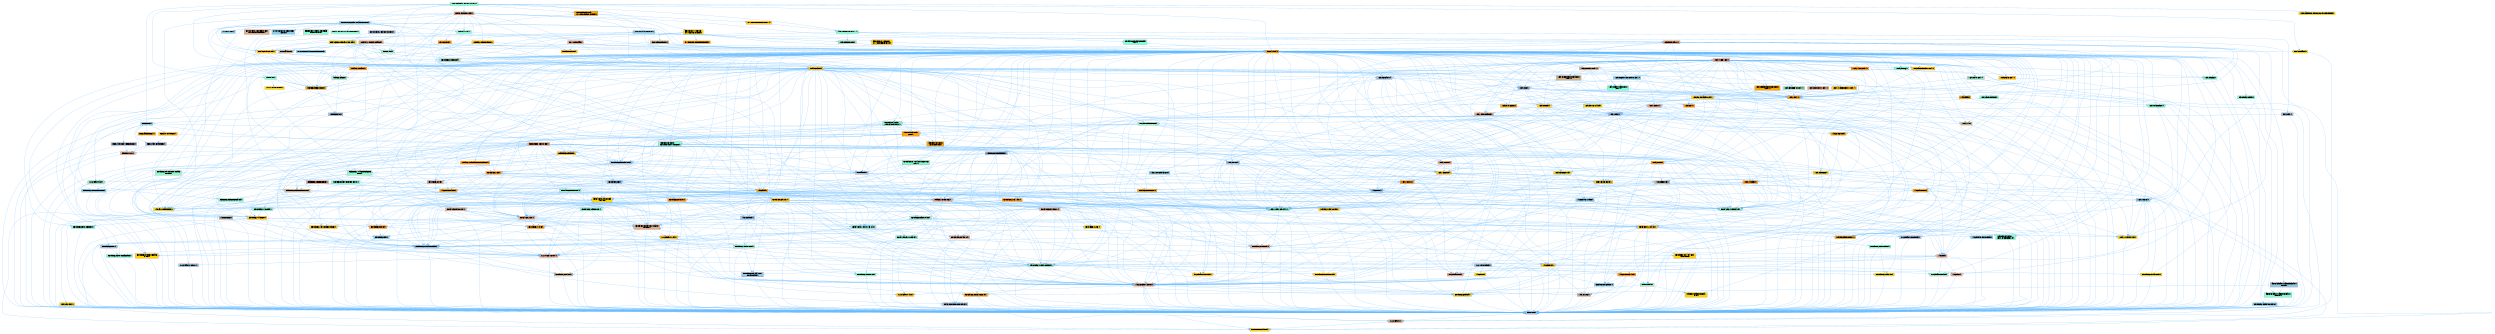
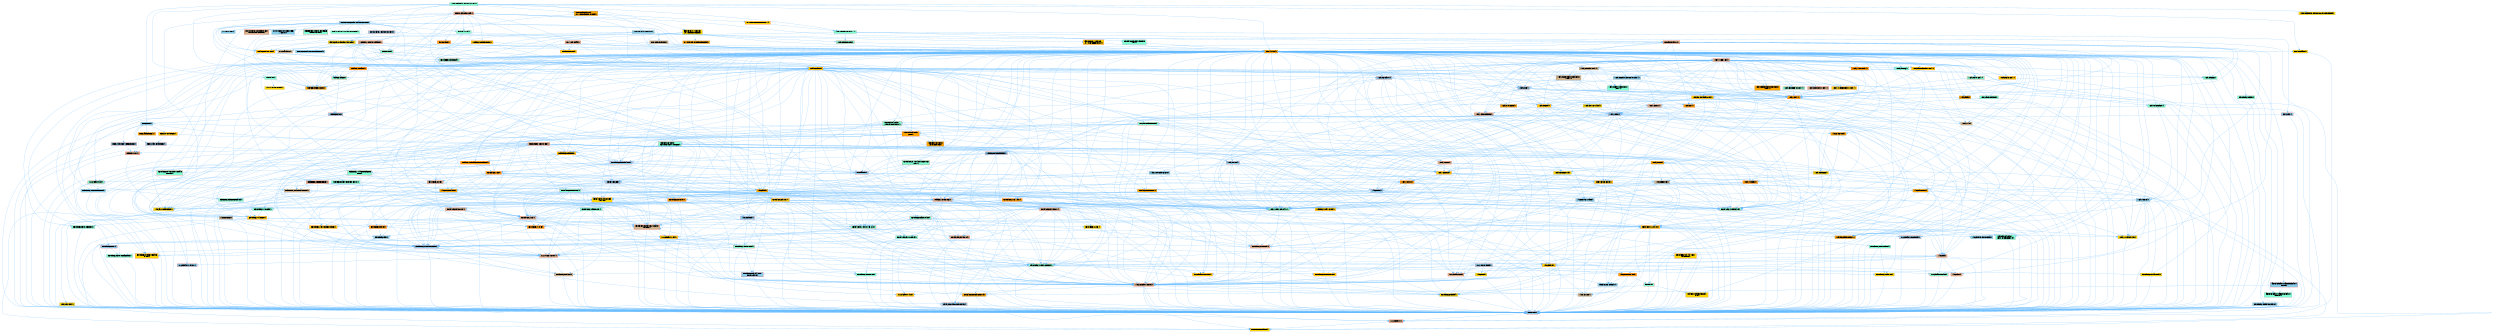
(1647, 285) -> (1649, 285)
